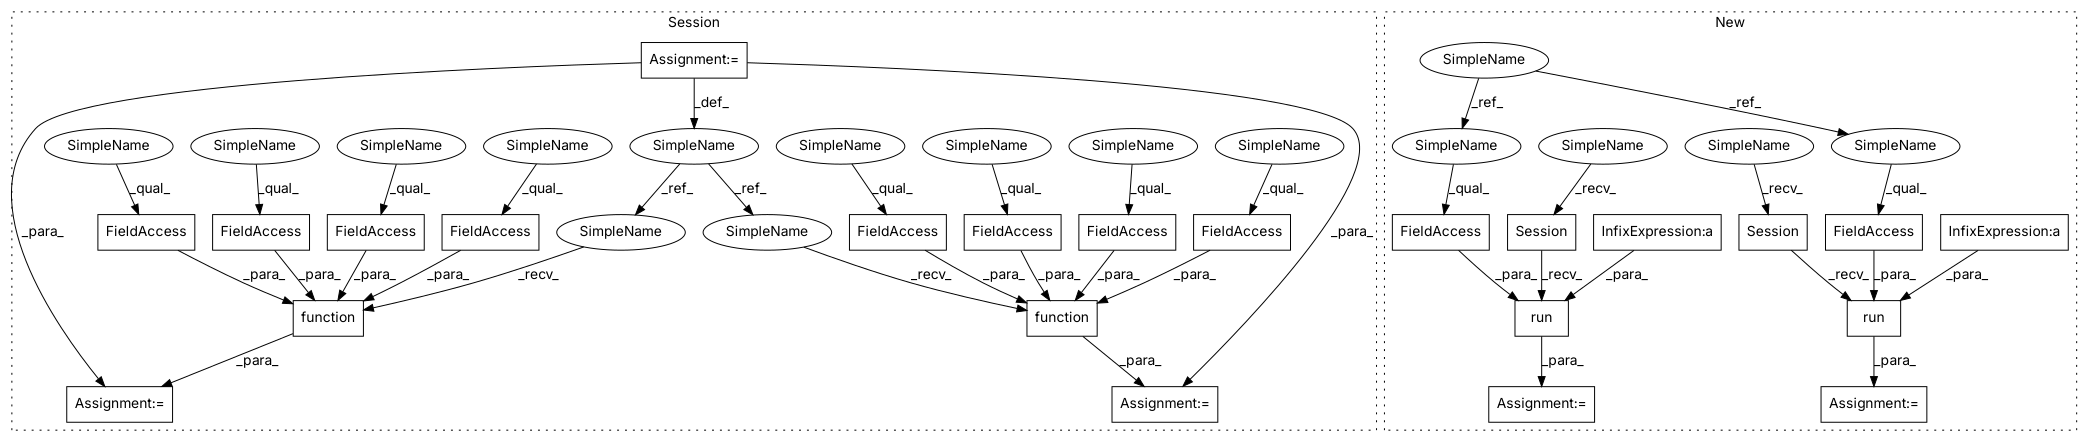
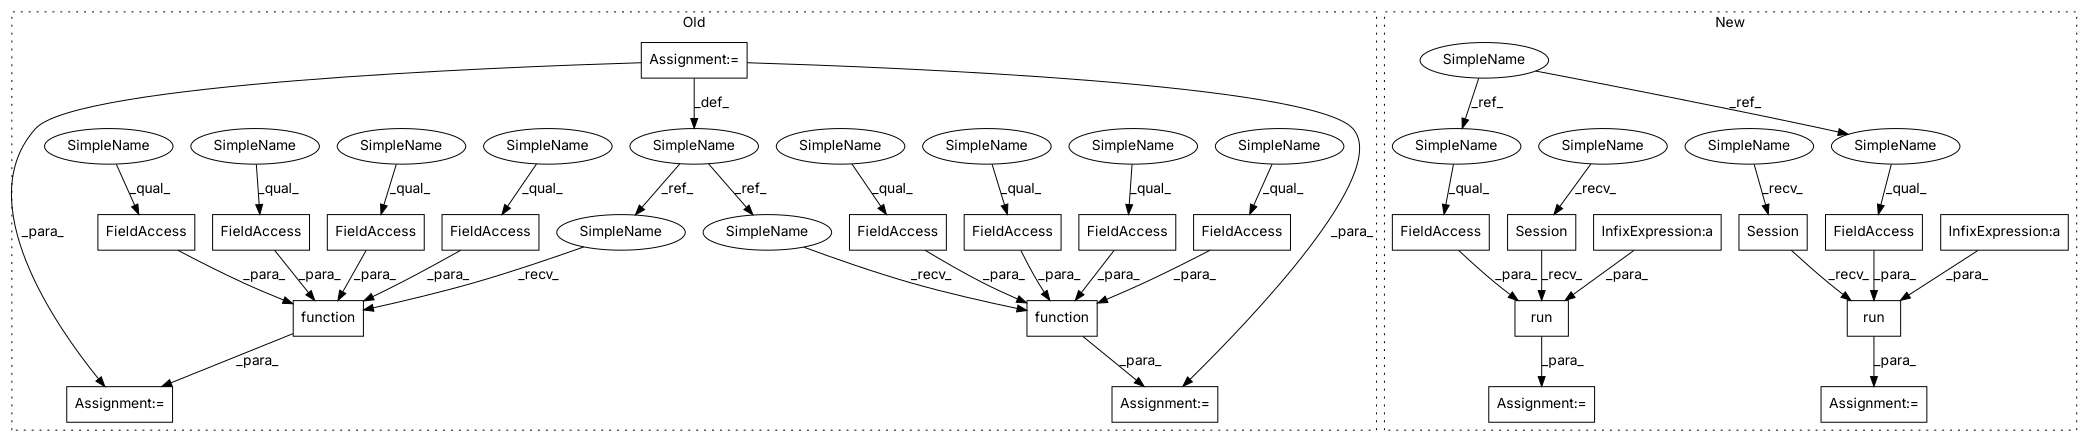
(694, 23) -> (694, 23)
